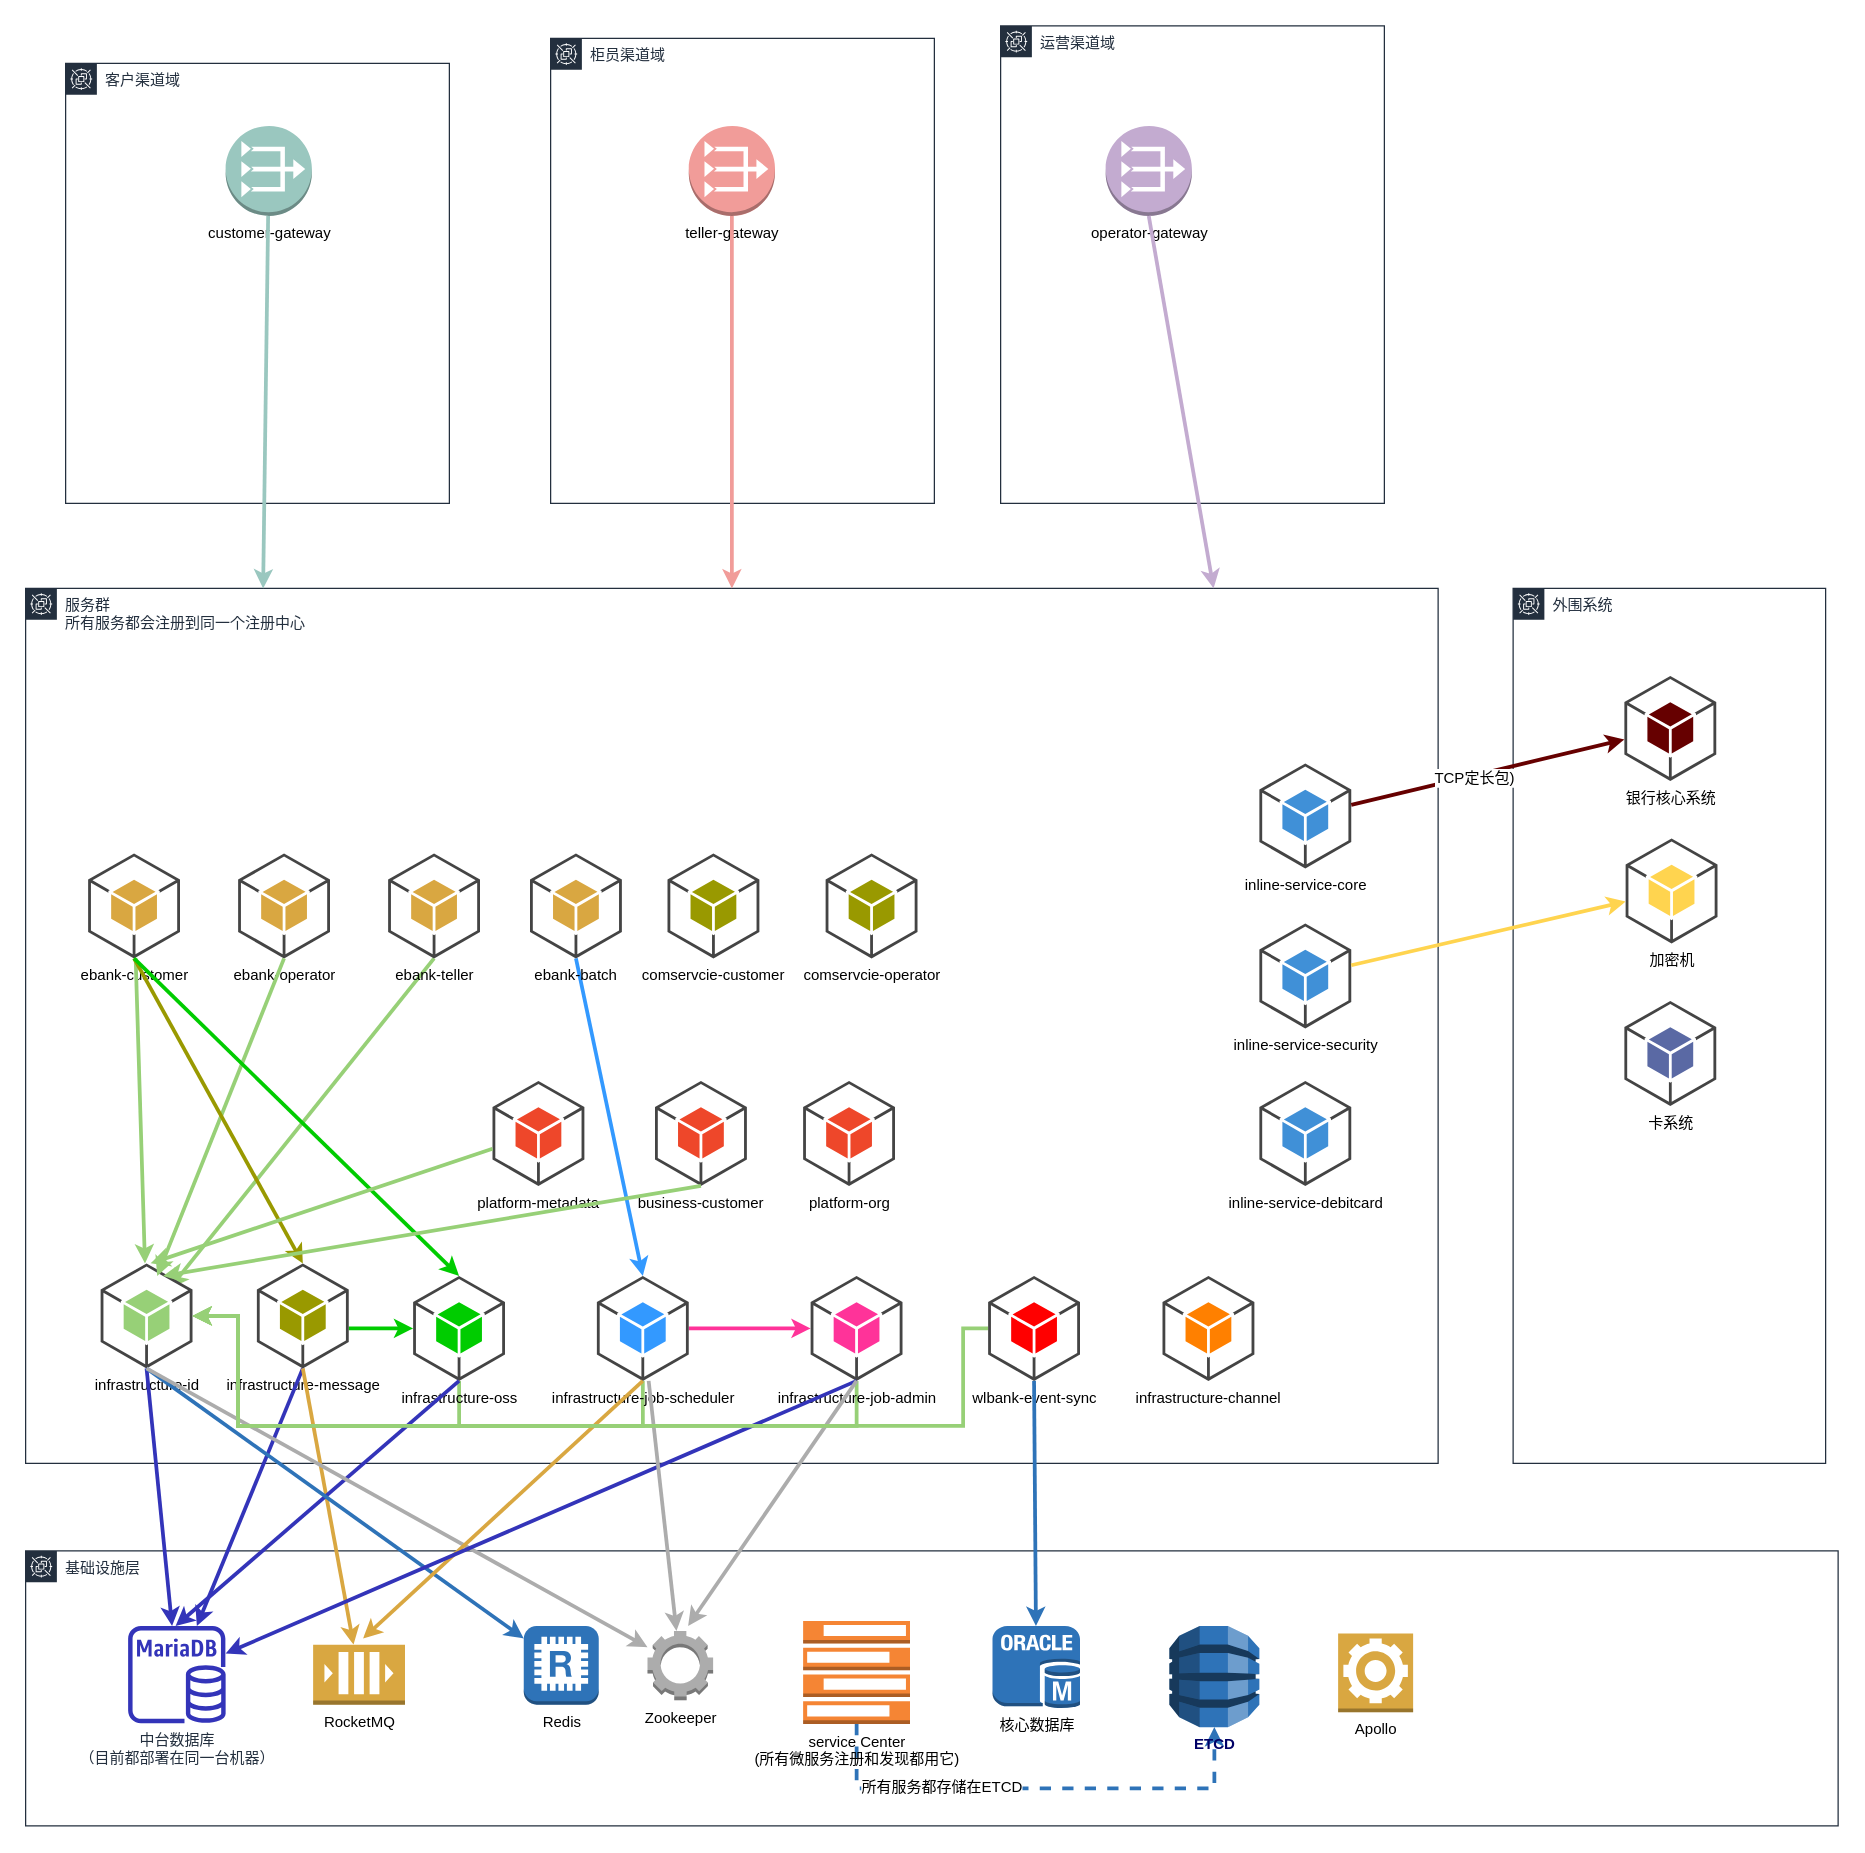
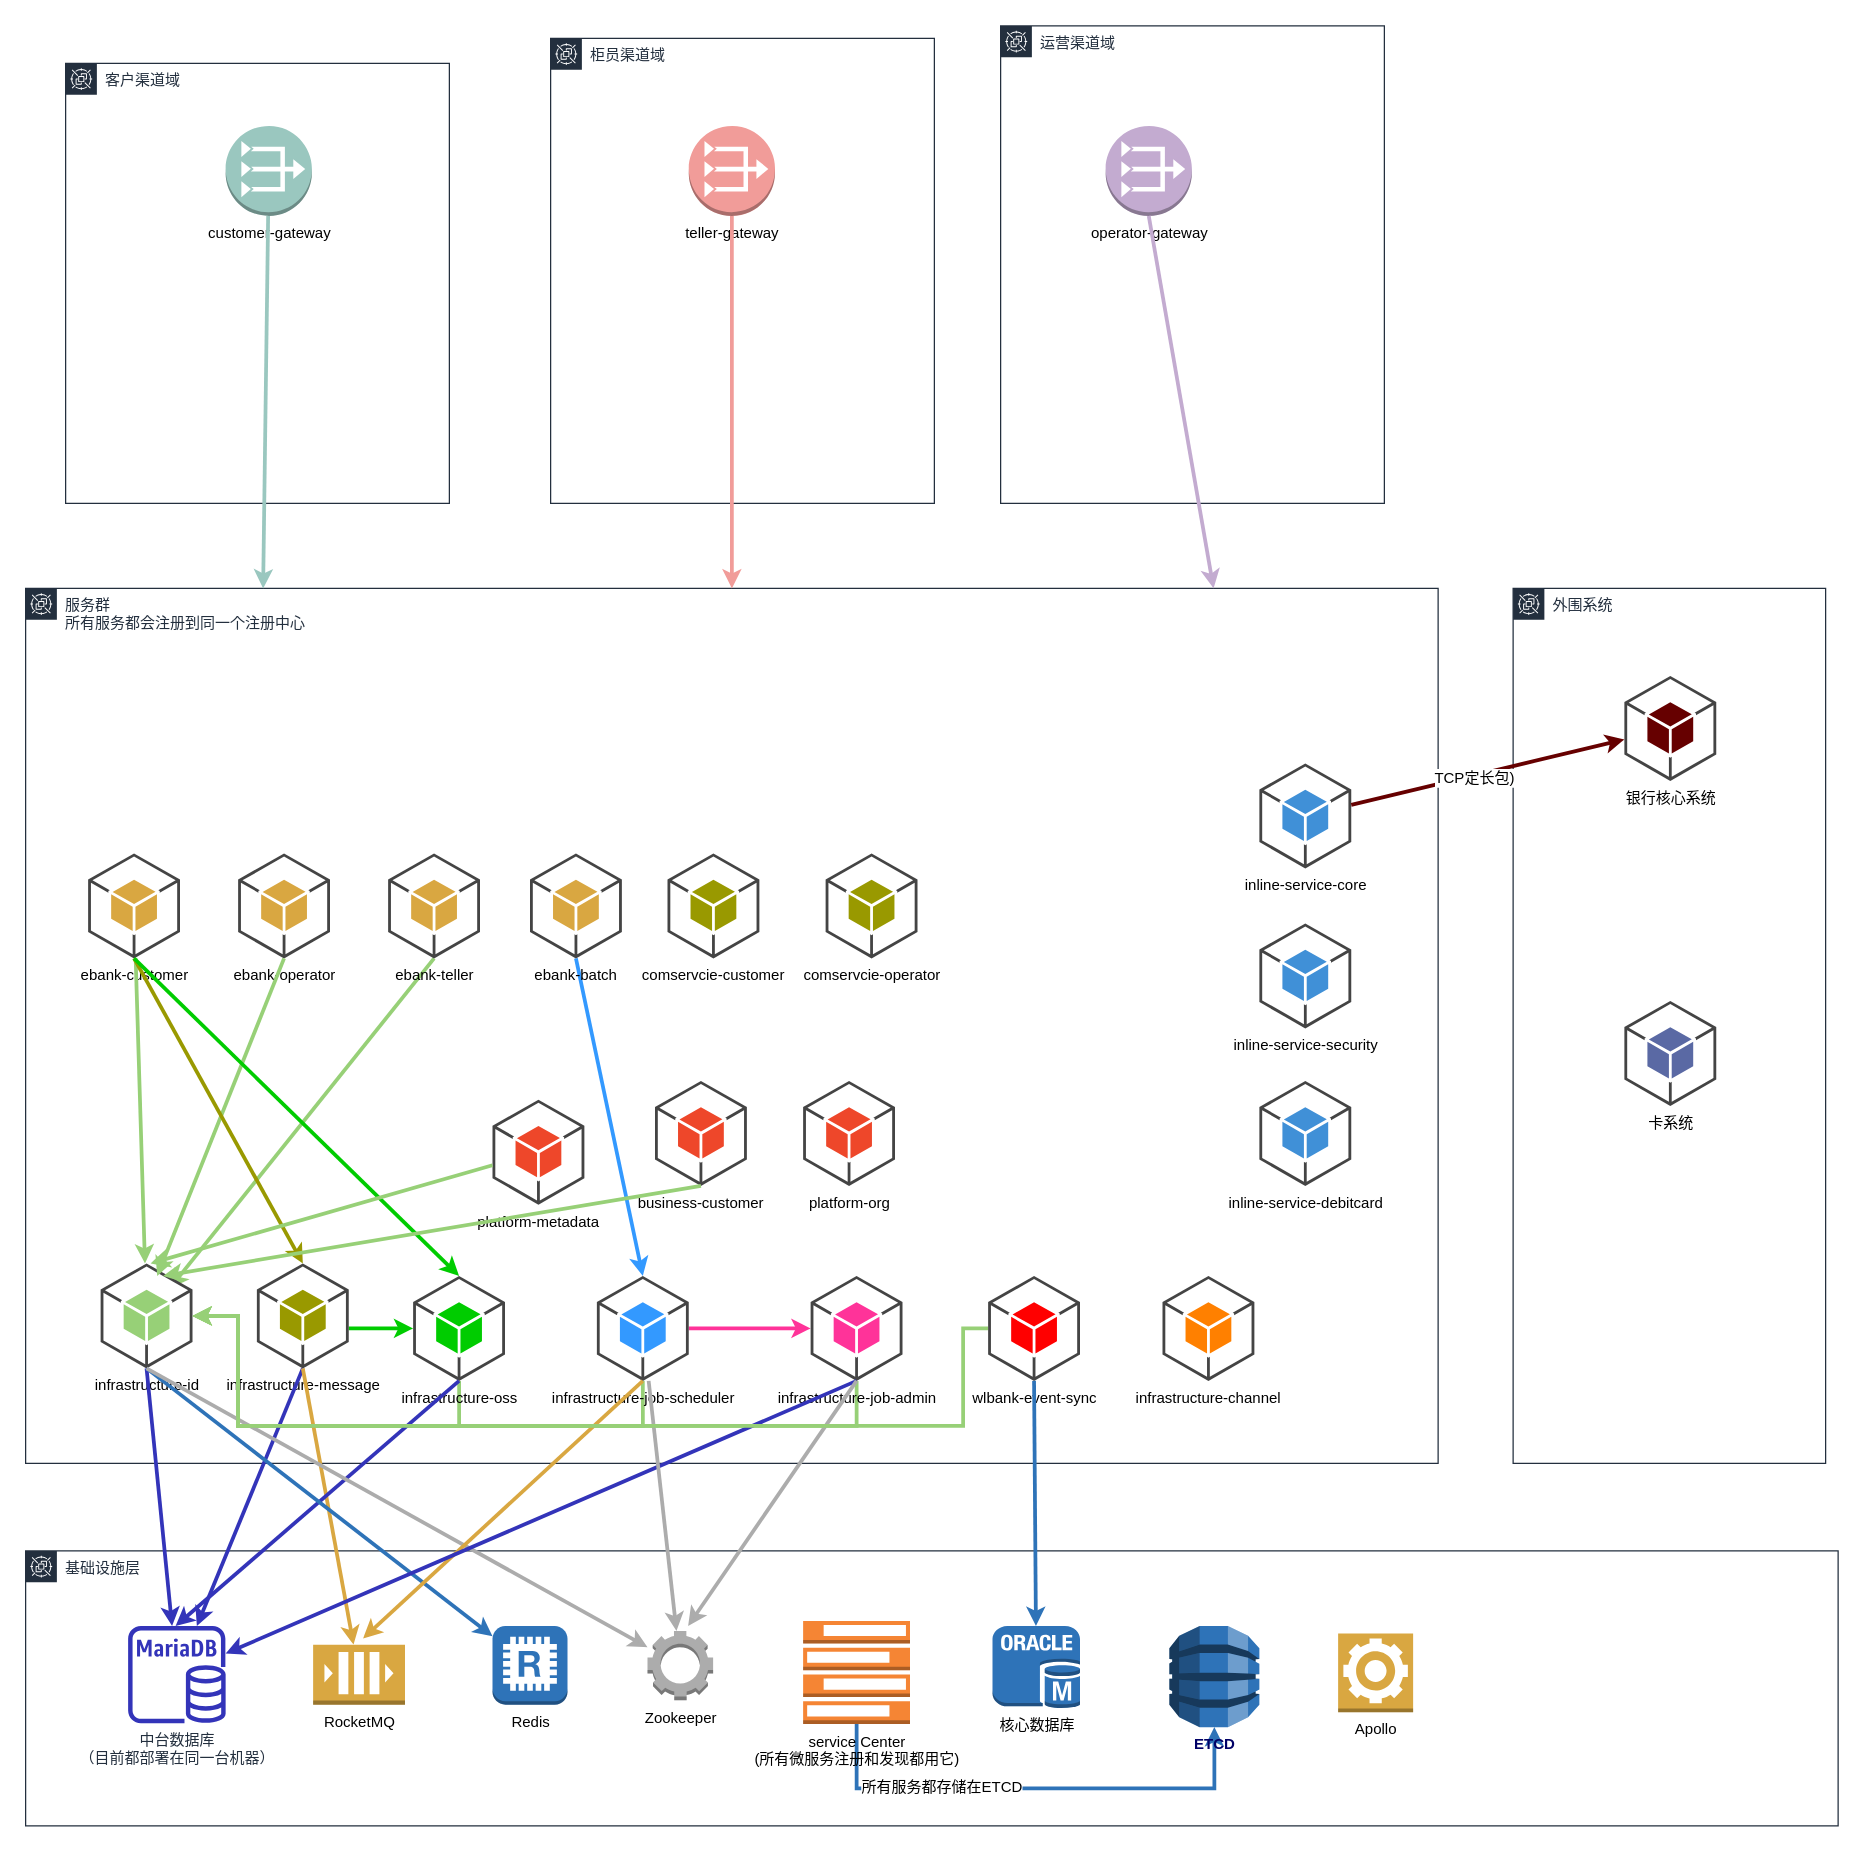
(1672, 891) -> none
(1482, 935) -> none
(538, 1133) -> (538, 1152)
(561, 1665) -> (530, 1665)
(857, 1740) -> (857, 1740)
